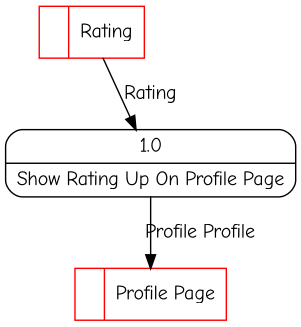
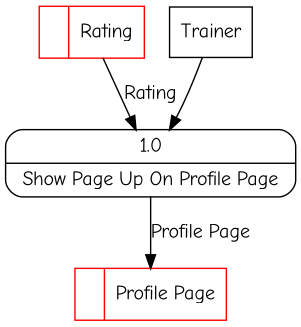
none -> (211, 32)
(151, 179) -> (151, 179)
(200, 233) -> (200, 233)
